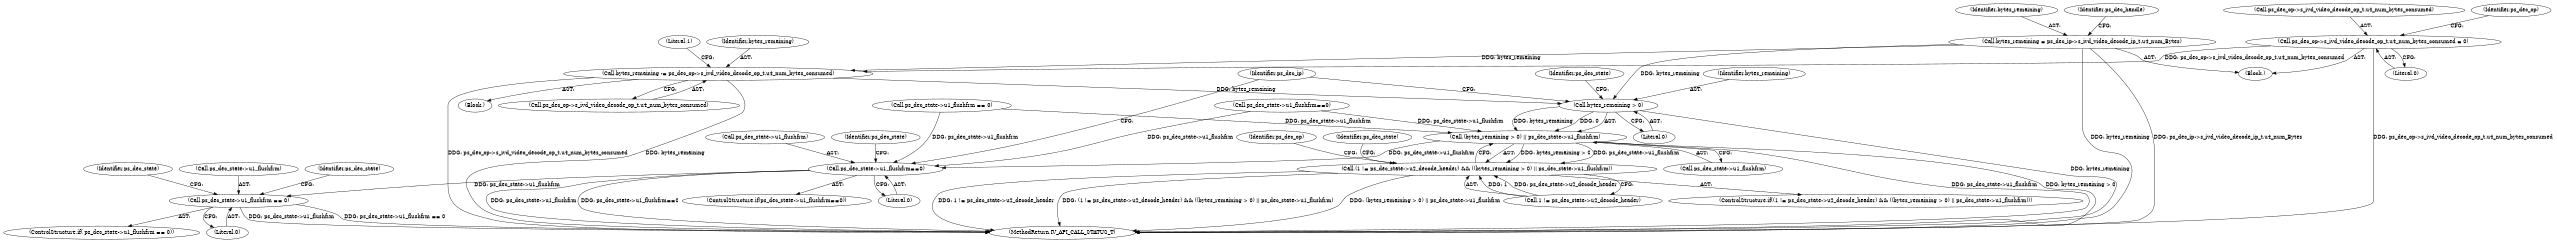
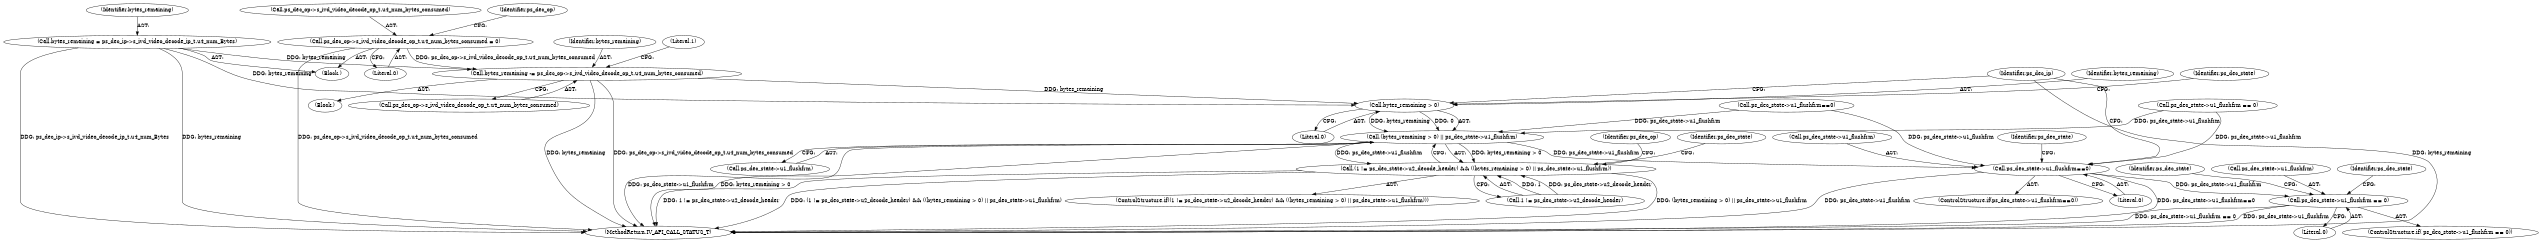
(2111, 10) -> none
(1952, 224) -> (2137, 227)
